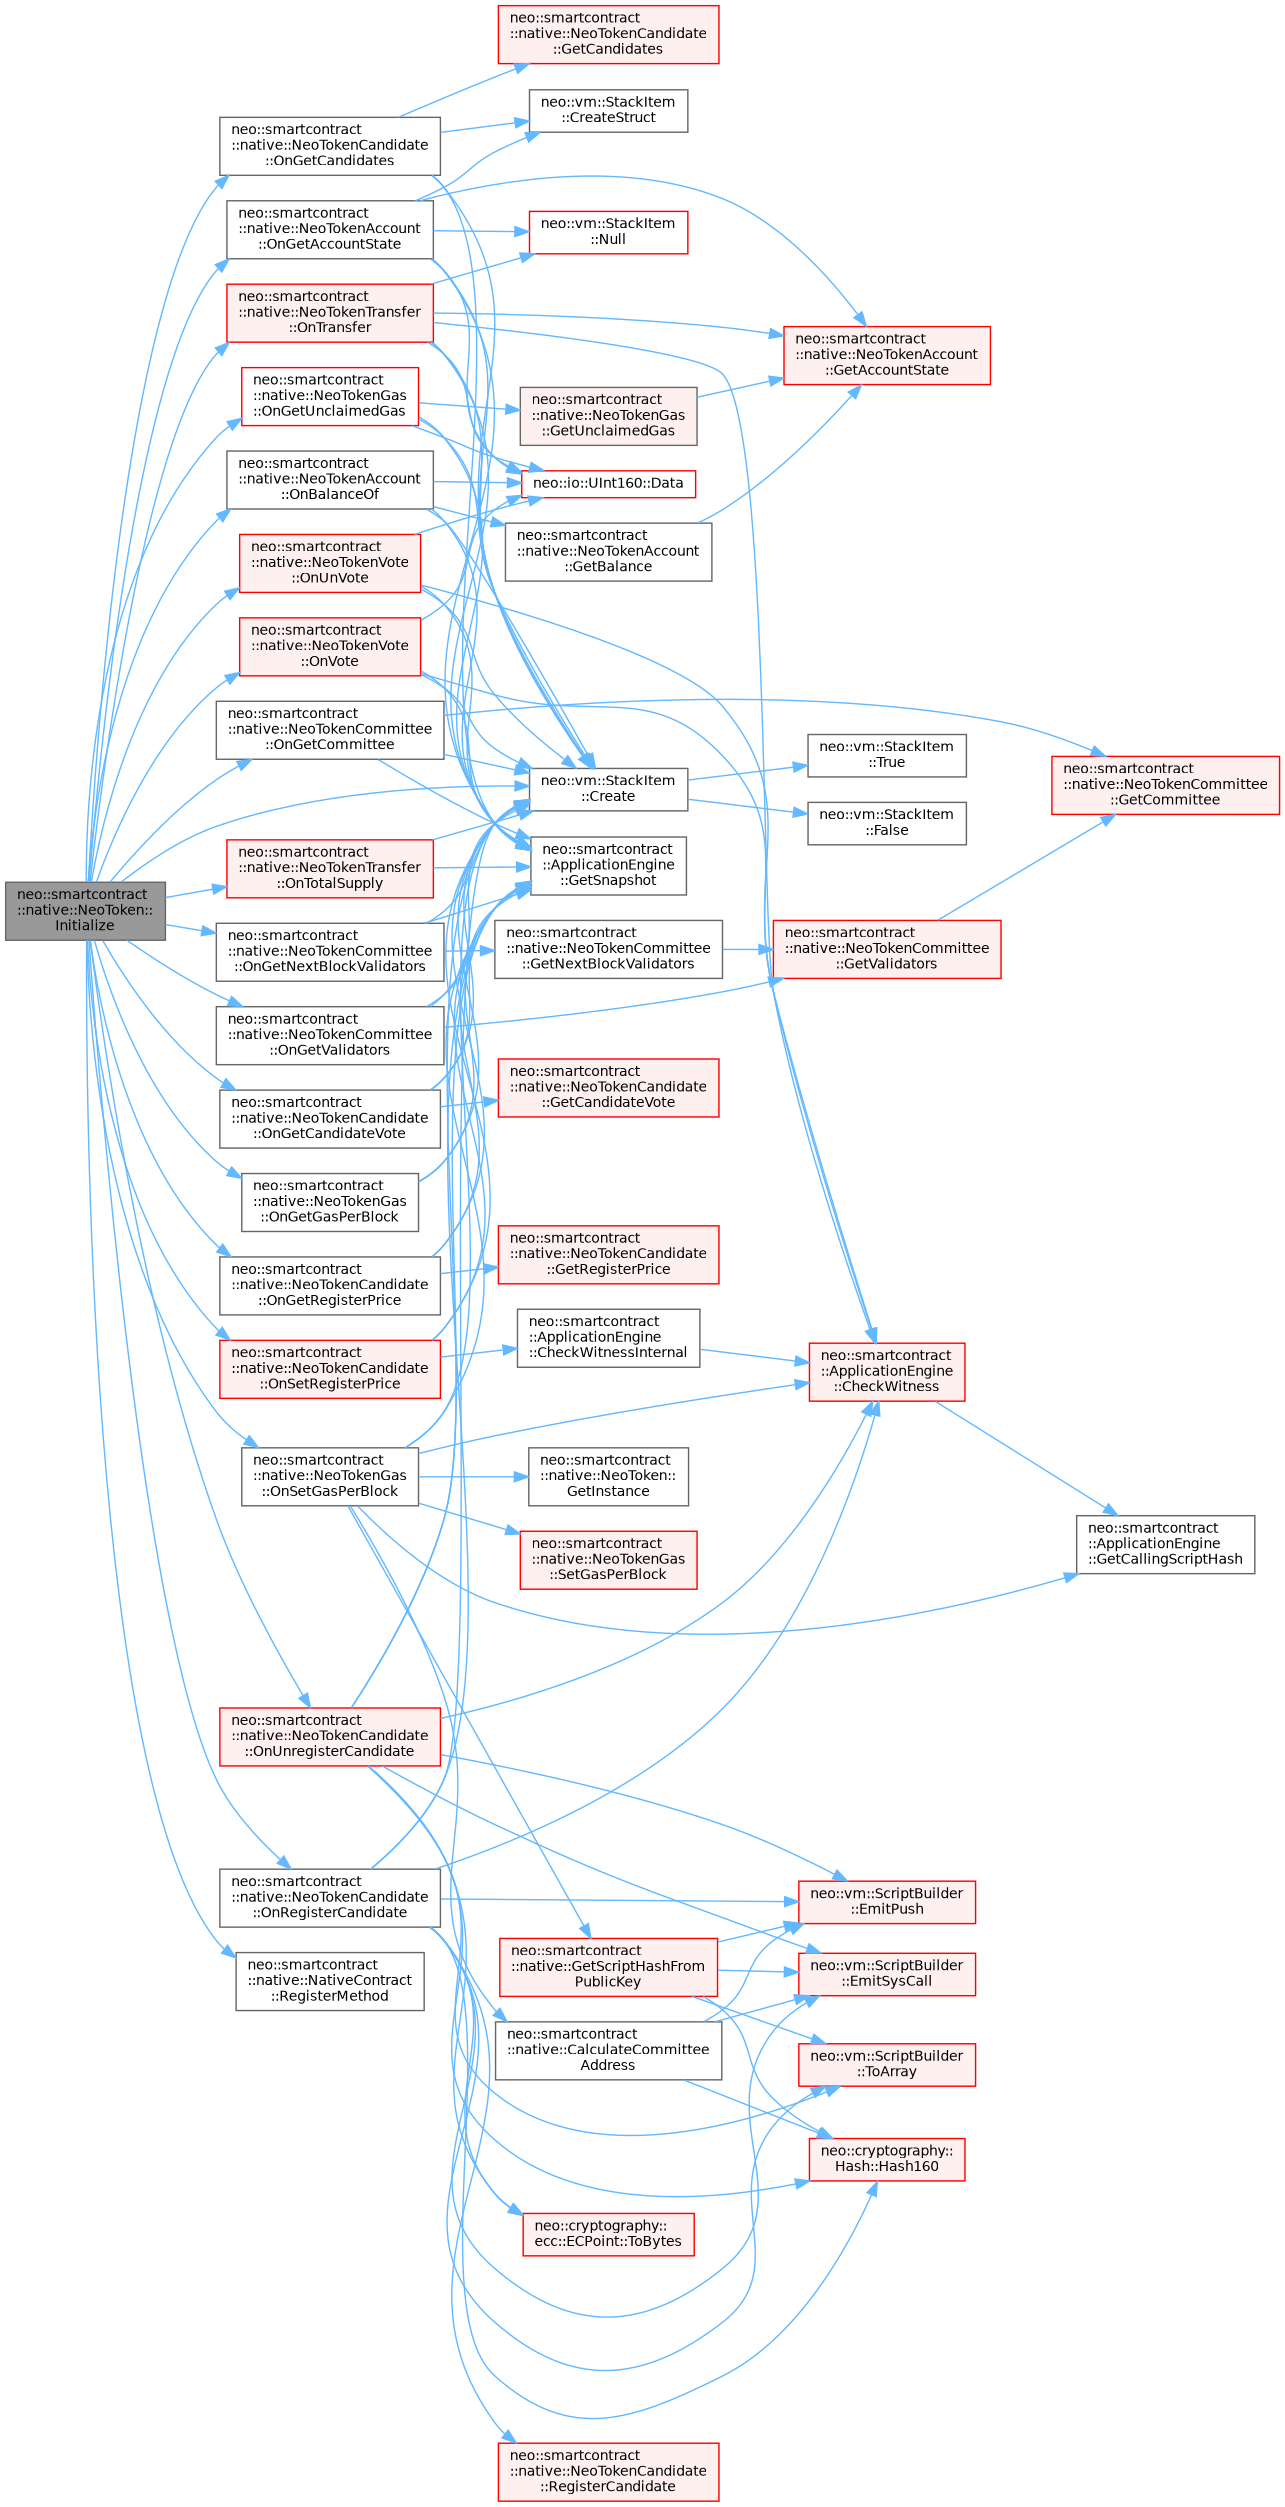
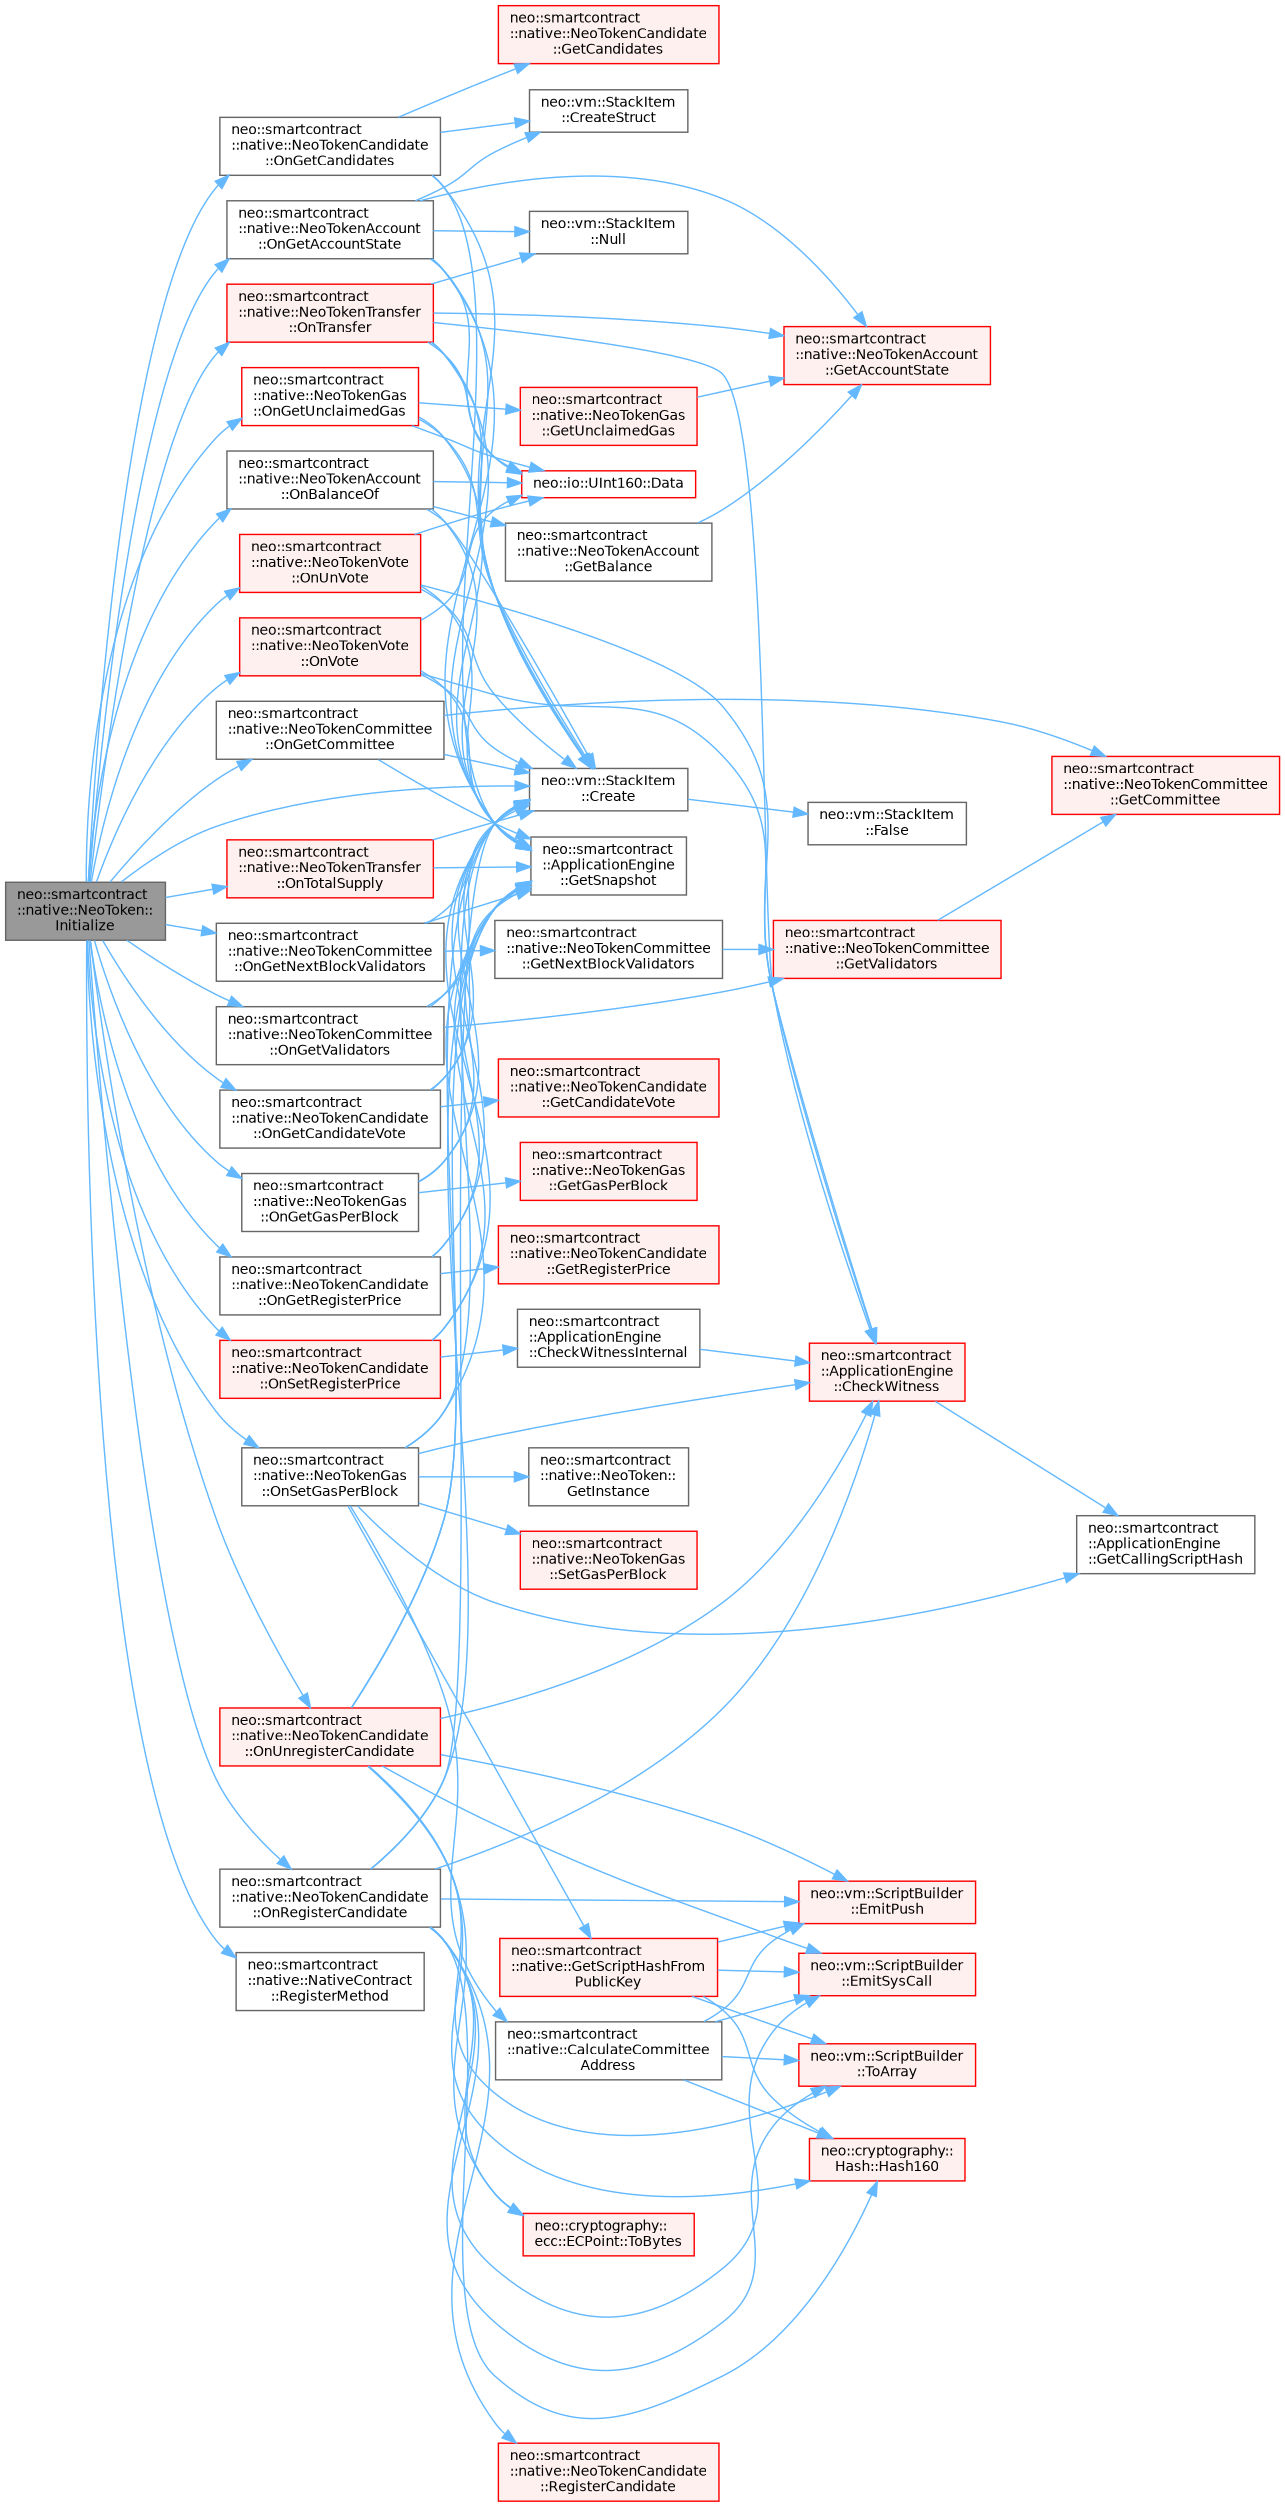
(609, 233) -> (609, 233)
(609, 416) -> (609, 416)
(887, 756) -> none
none -> (609, 1171)
none -> (740, 2058)
